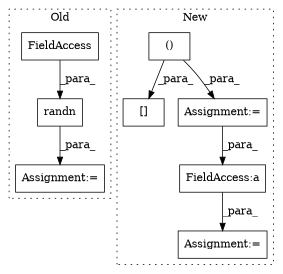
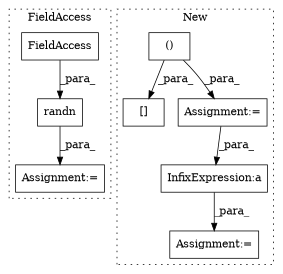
(60, 18) -> (60, 18)
(223, 179) -> (214, 179)
